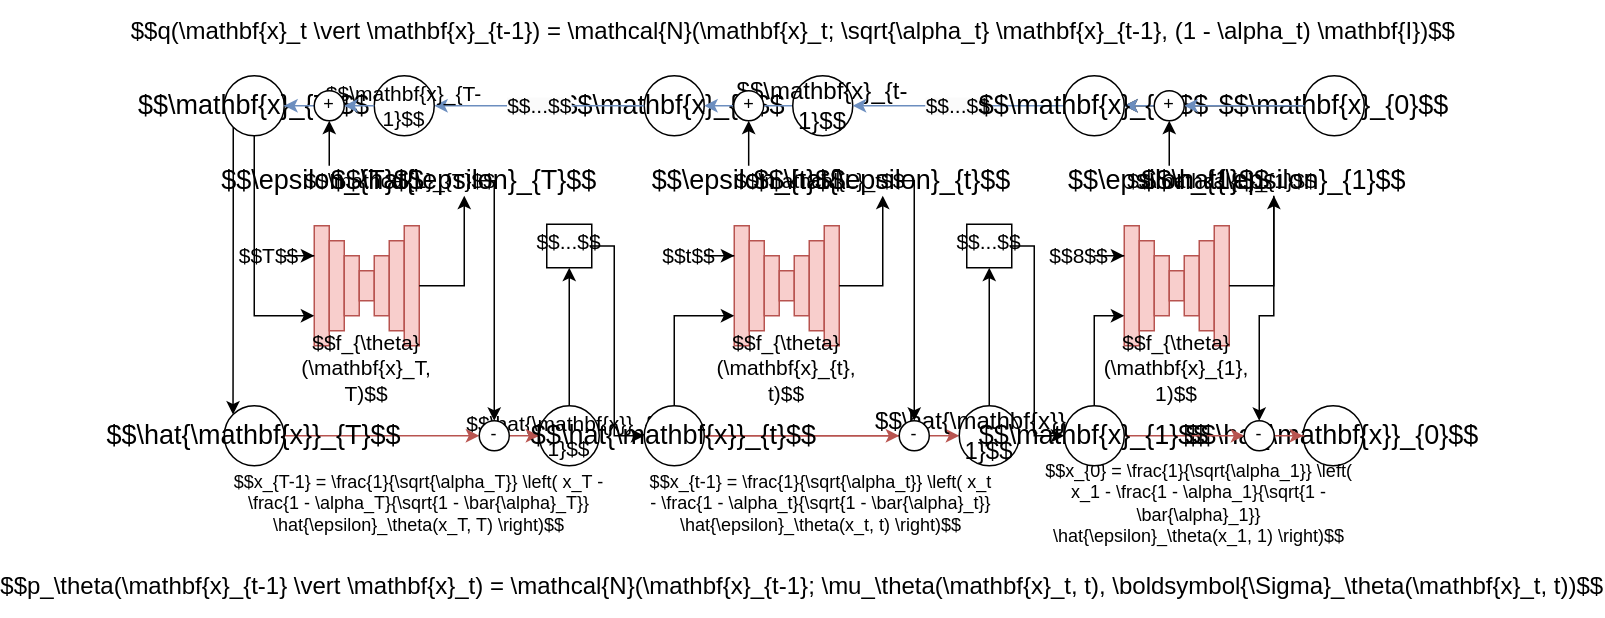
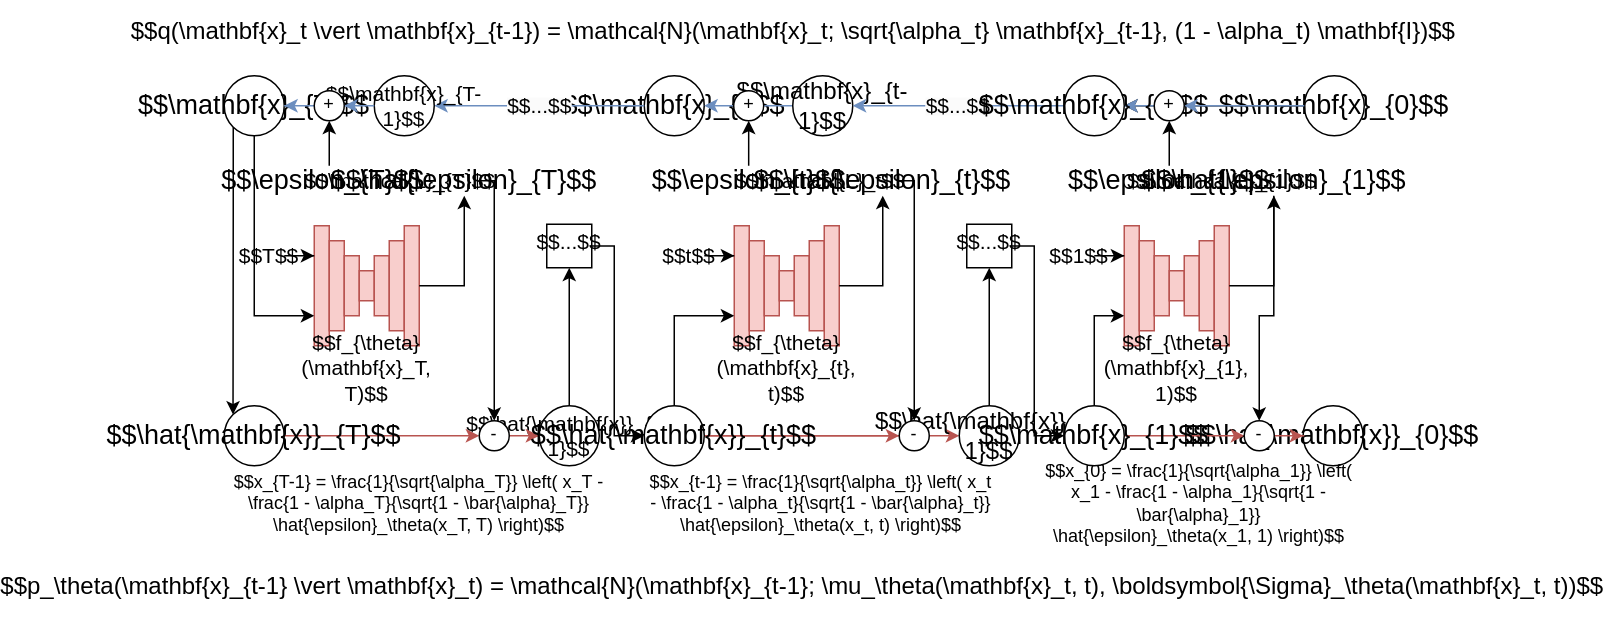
(1079, 256) -> (1079, 256)
